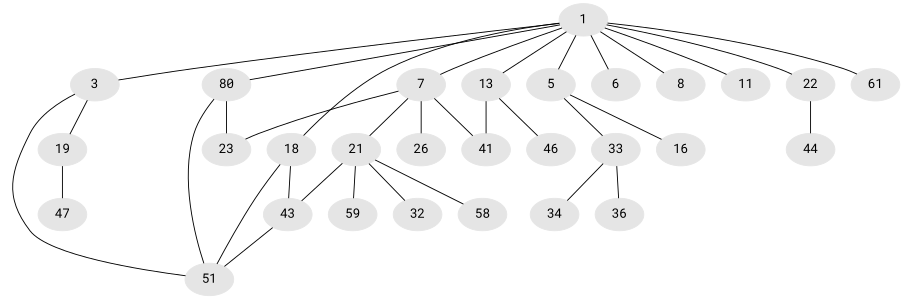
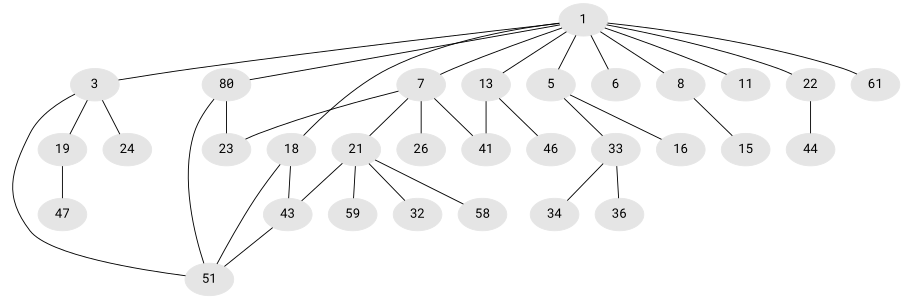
none -> (127, 150)
none -> (746, 150)
